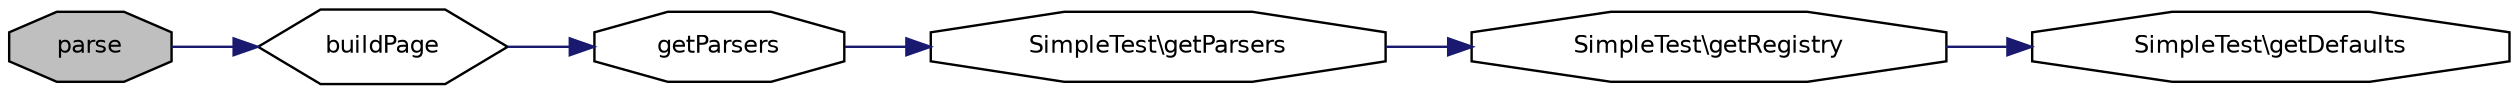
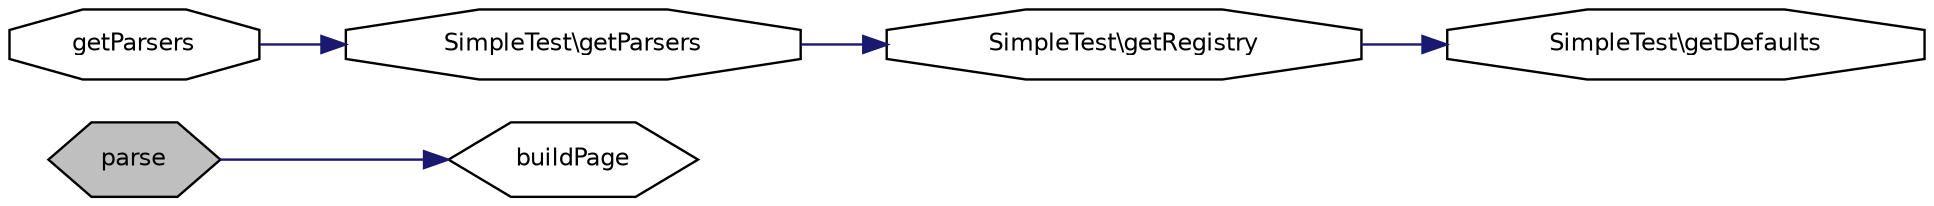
(90, 47) -> (134, 160)
(539, 47) -> none
